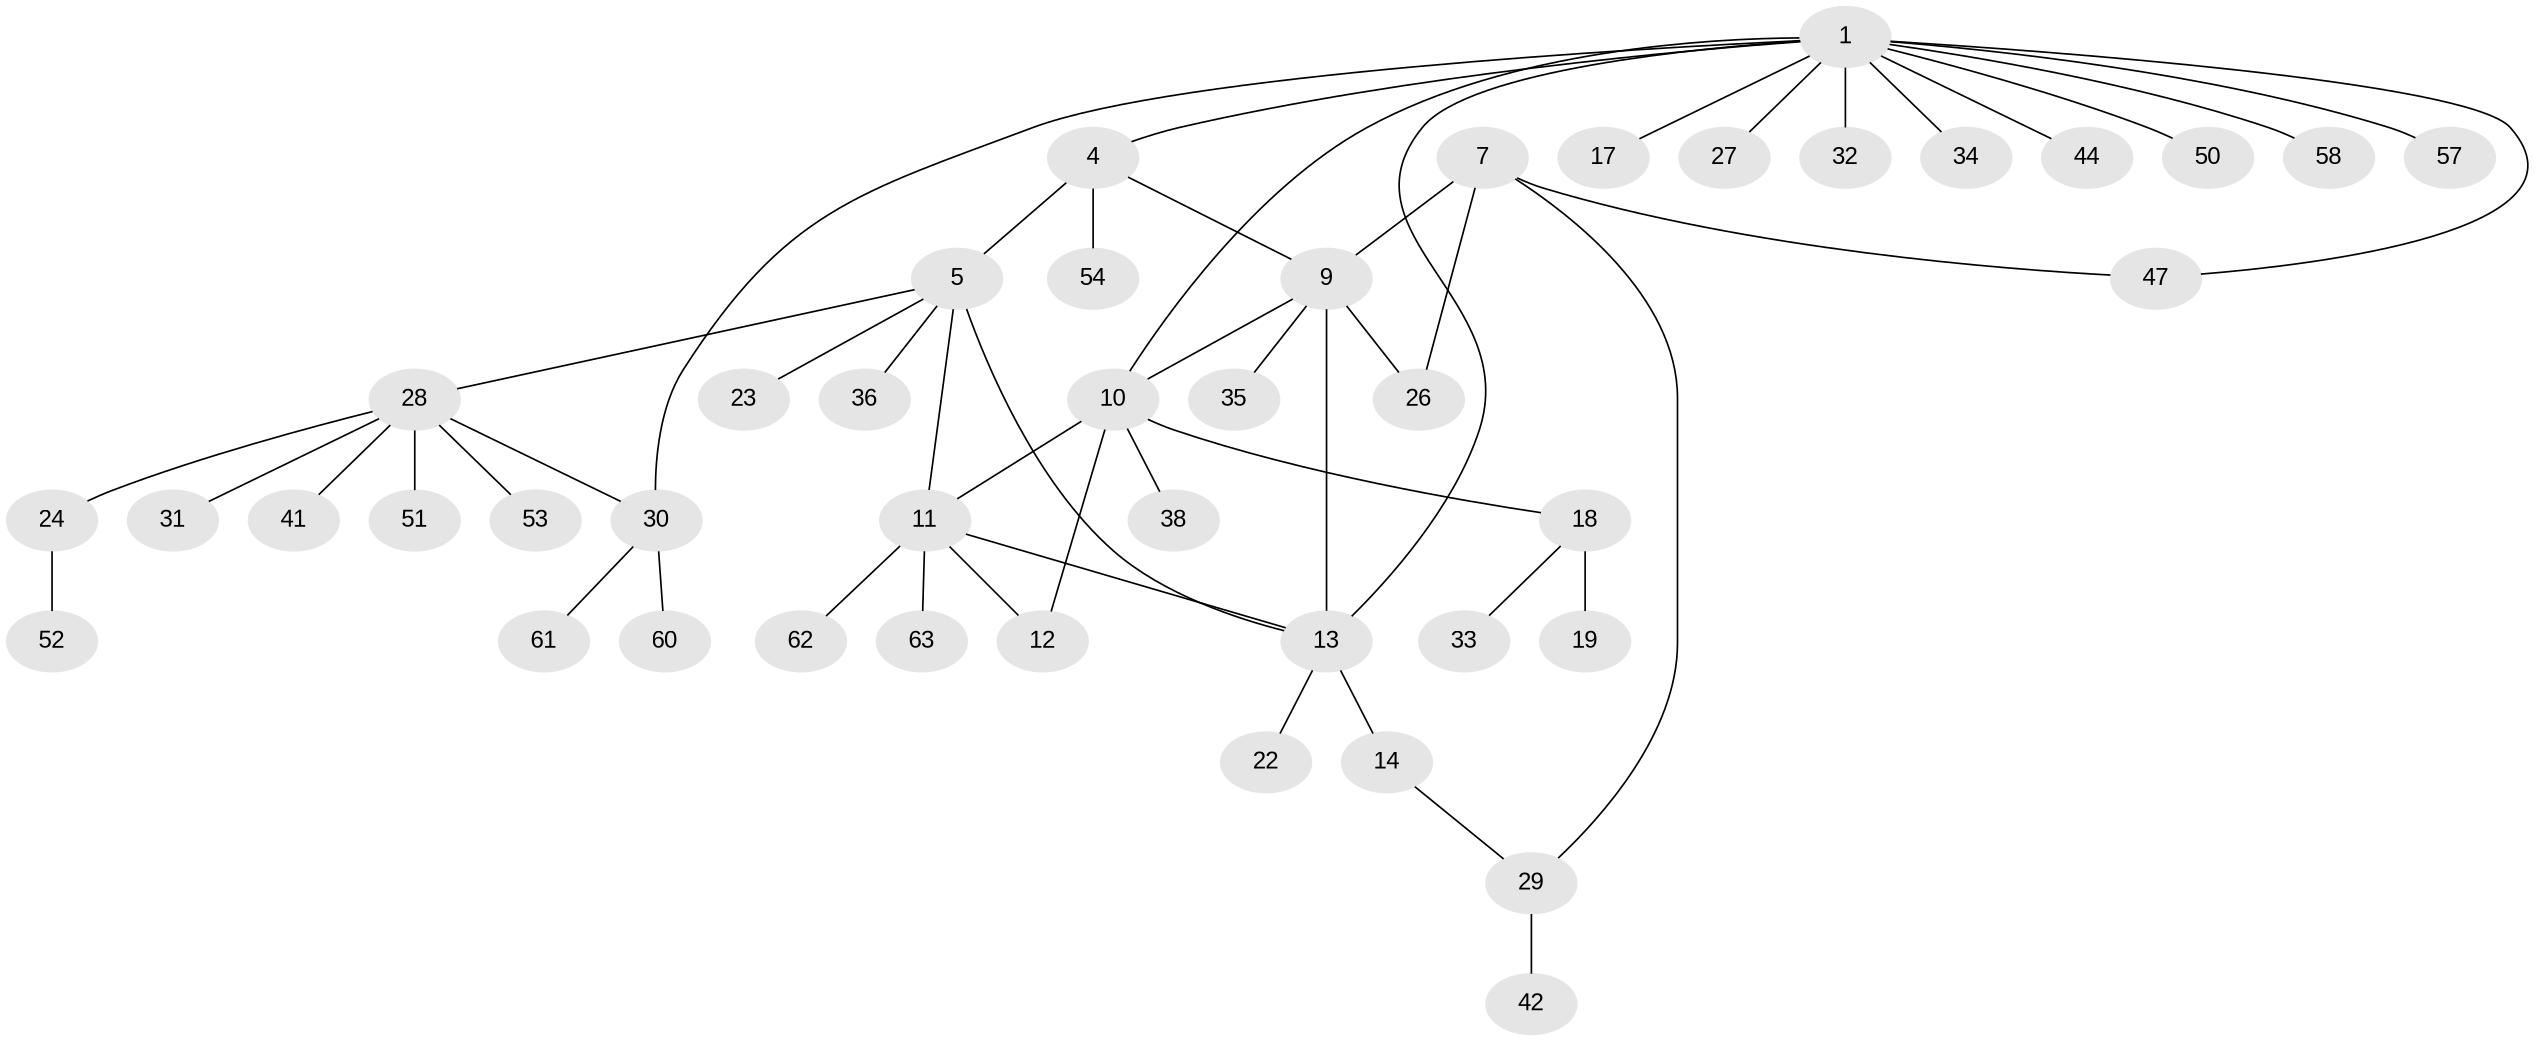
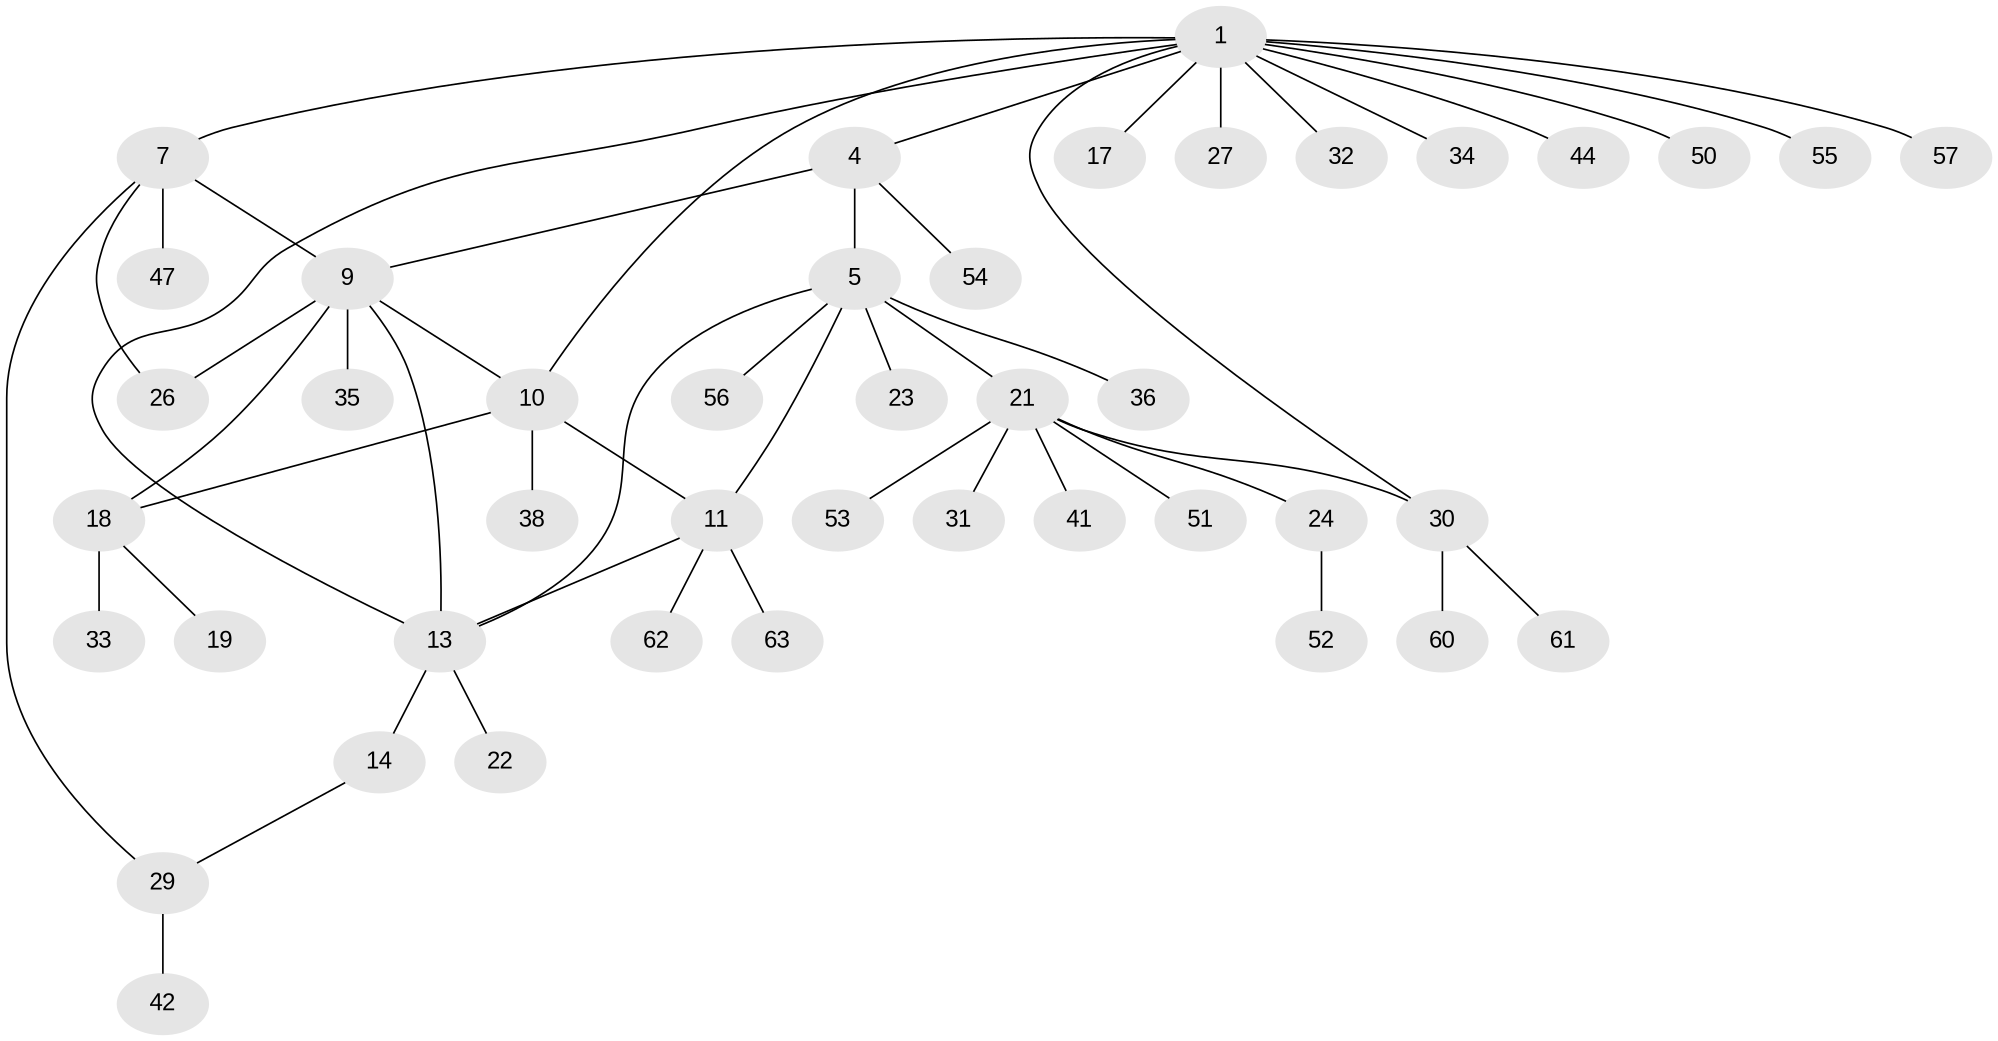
(2403, 93) -> (683, 58)
(2329, 158) -> (1825, 158)
(415, 400) -> (1023, 400)
none -> (717, 400)
none -> (240, 413)
(1043, 641) -> none
